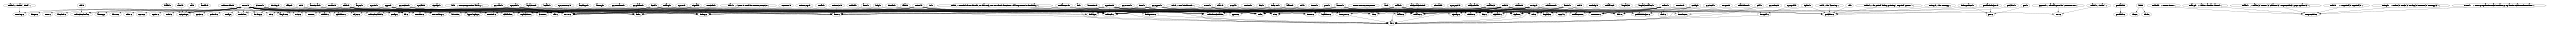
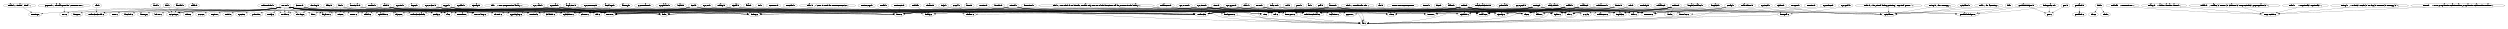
(2099, 6) -> none
